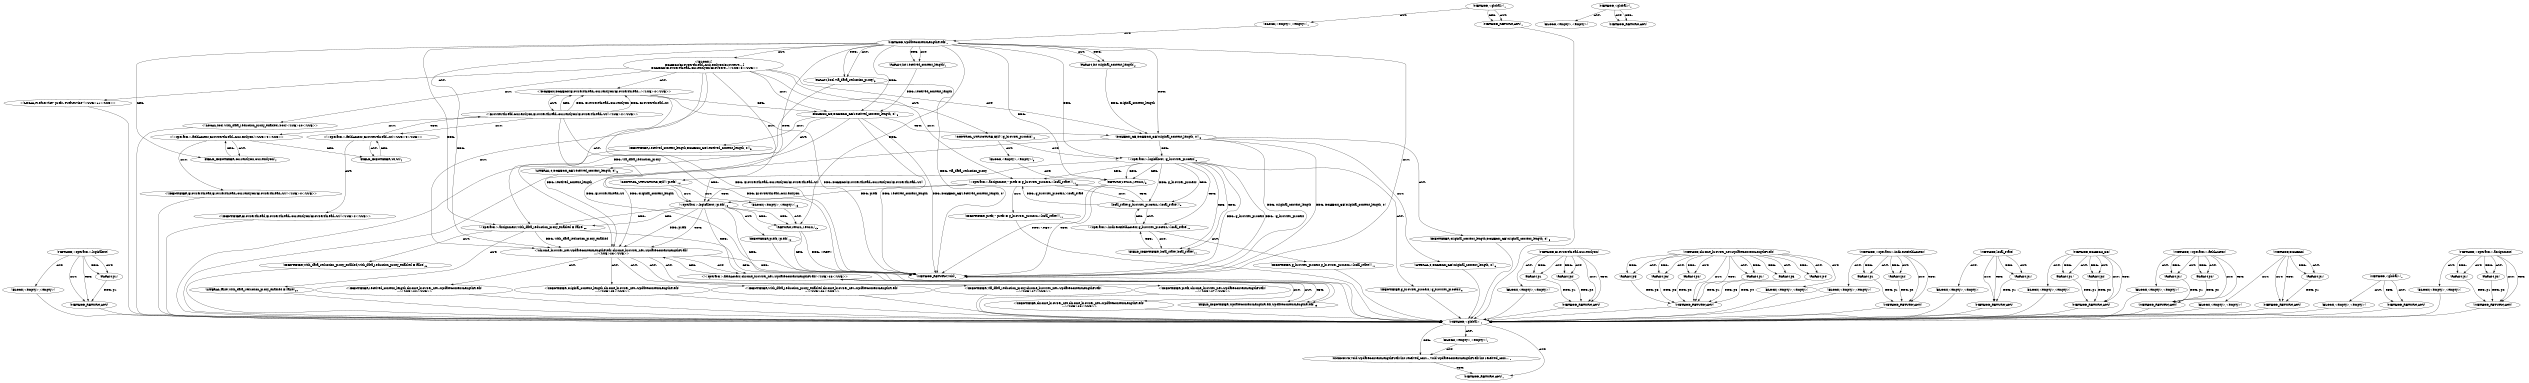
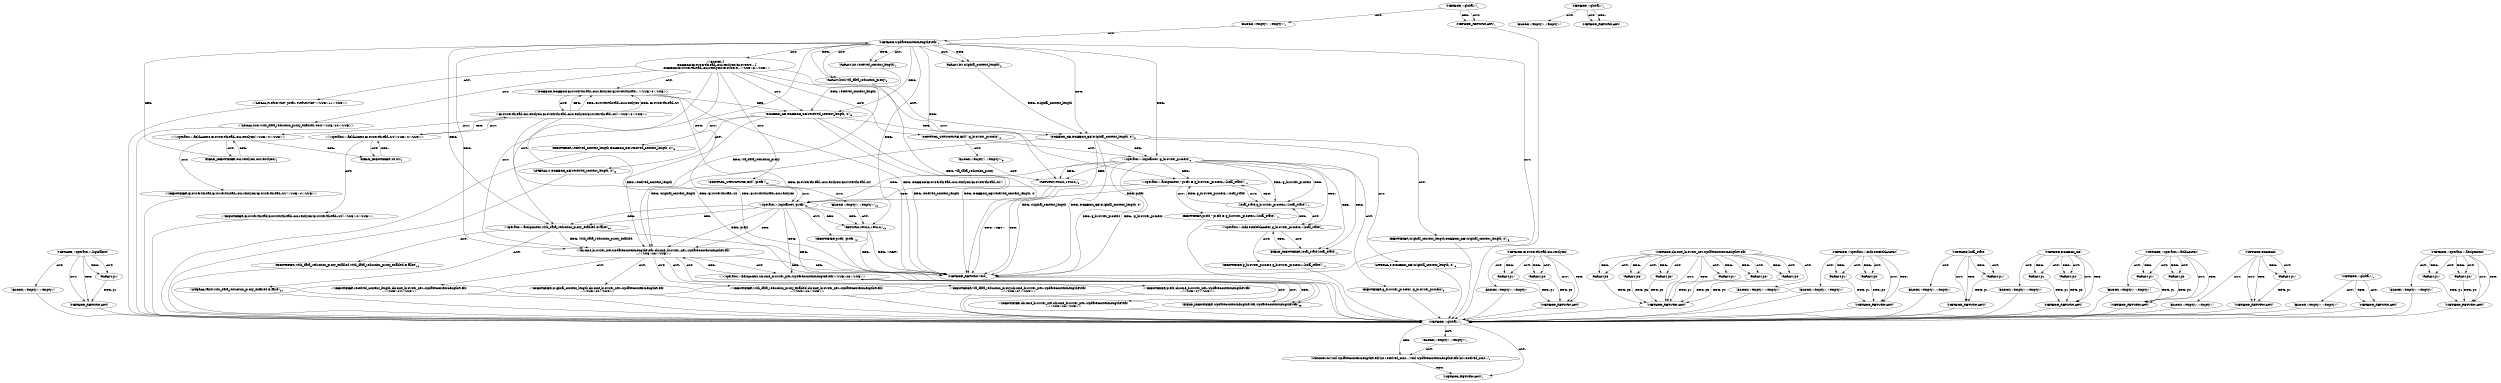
(439, 47) -> (430, 48)
